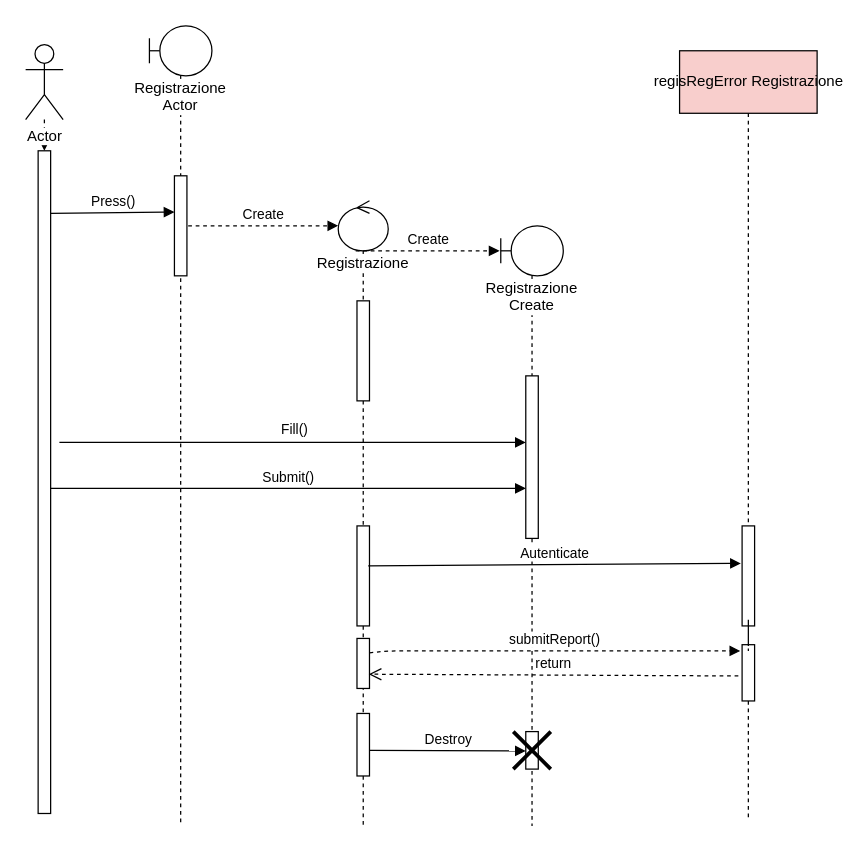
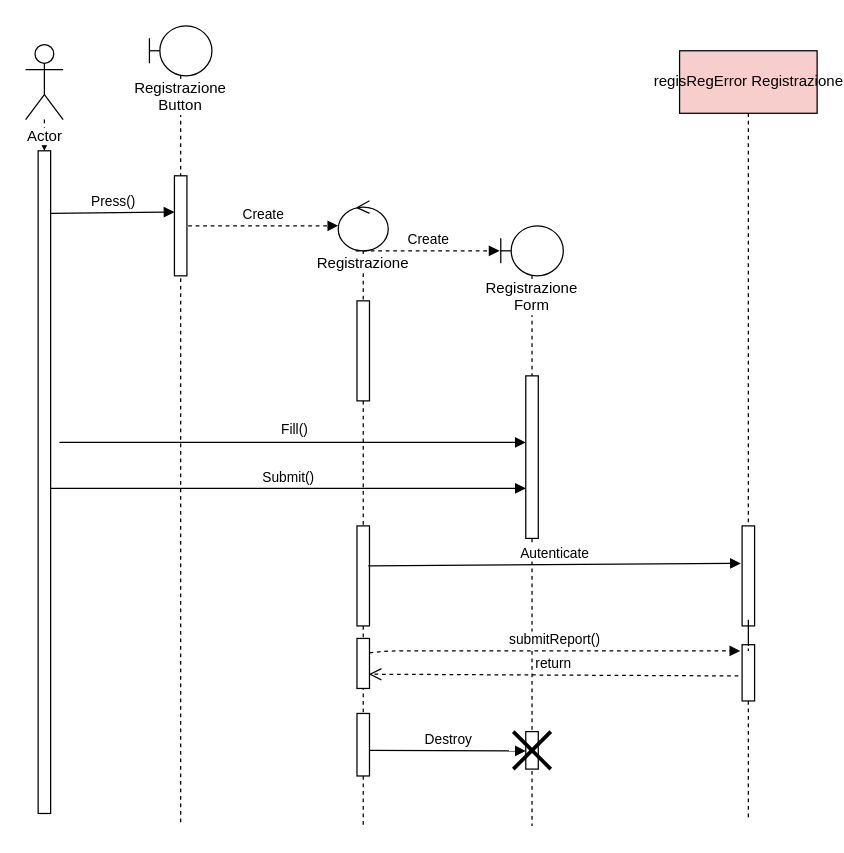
(181, 106) -> (181, 106)
(532, 306) -> (532, 306)
